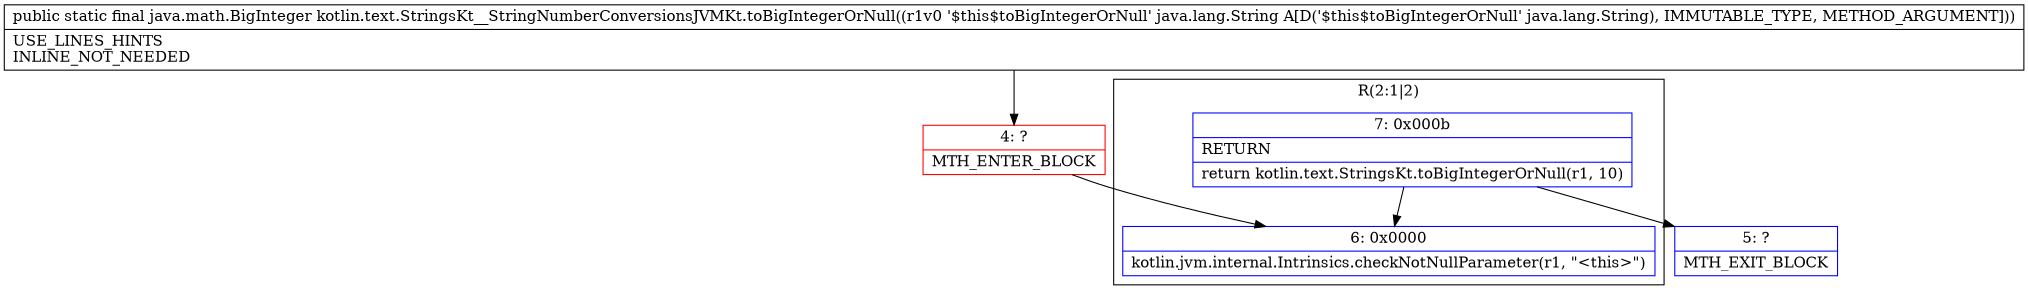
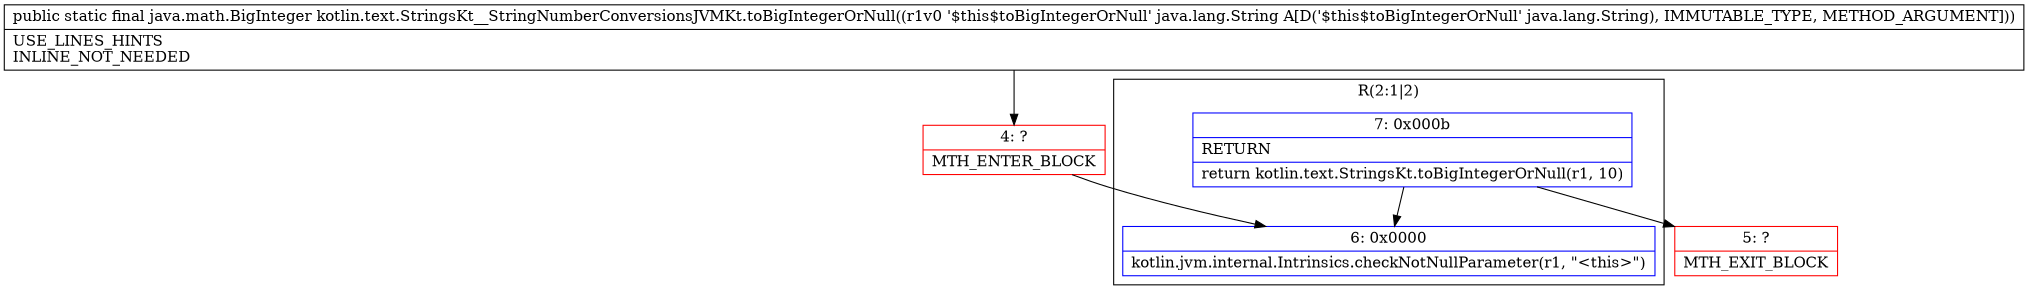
(1756, 251) -> (1756, 251)
